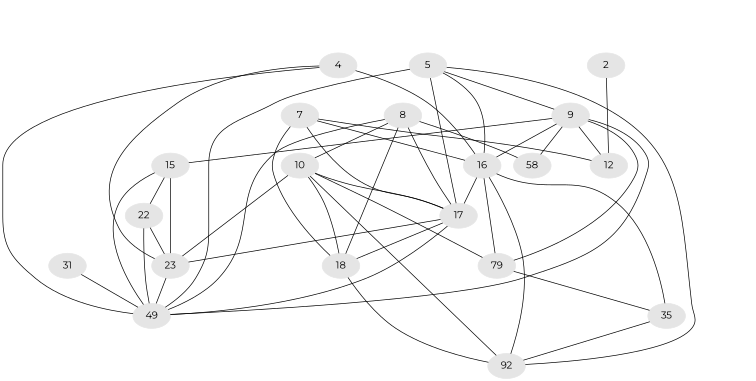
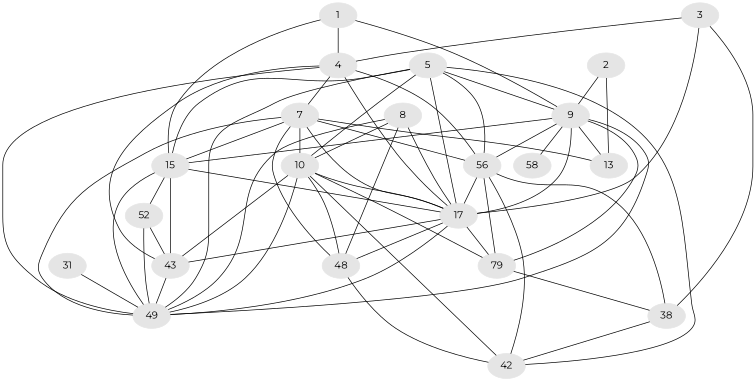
none -> (338, 15)
none -> (700, 15)
none -> (273, 78)
none -> (588, 90)
none -> (316, 94)
none -> (363, 114)
none -> (300, 136)
none -> (235, 141)
(491, 147) -> none
none -> (396, 152)
(482, 166) -> (482, 166)
(609, 166) -> (609, 166)
none -> (88, 188)
none -> (308, 190)
none -> (544, 190)
(144, 216) -> (144, 216)
none -> (478, 241)
(170, 266) -> (170, 266)
(341, 266) -> (341, 266)
none -> (256, 267)
(667, 316) -> (667, 316)
(507, 366) -> (507, 366)
